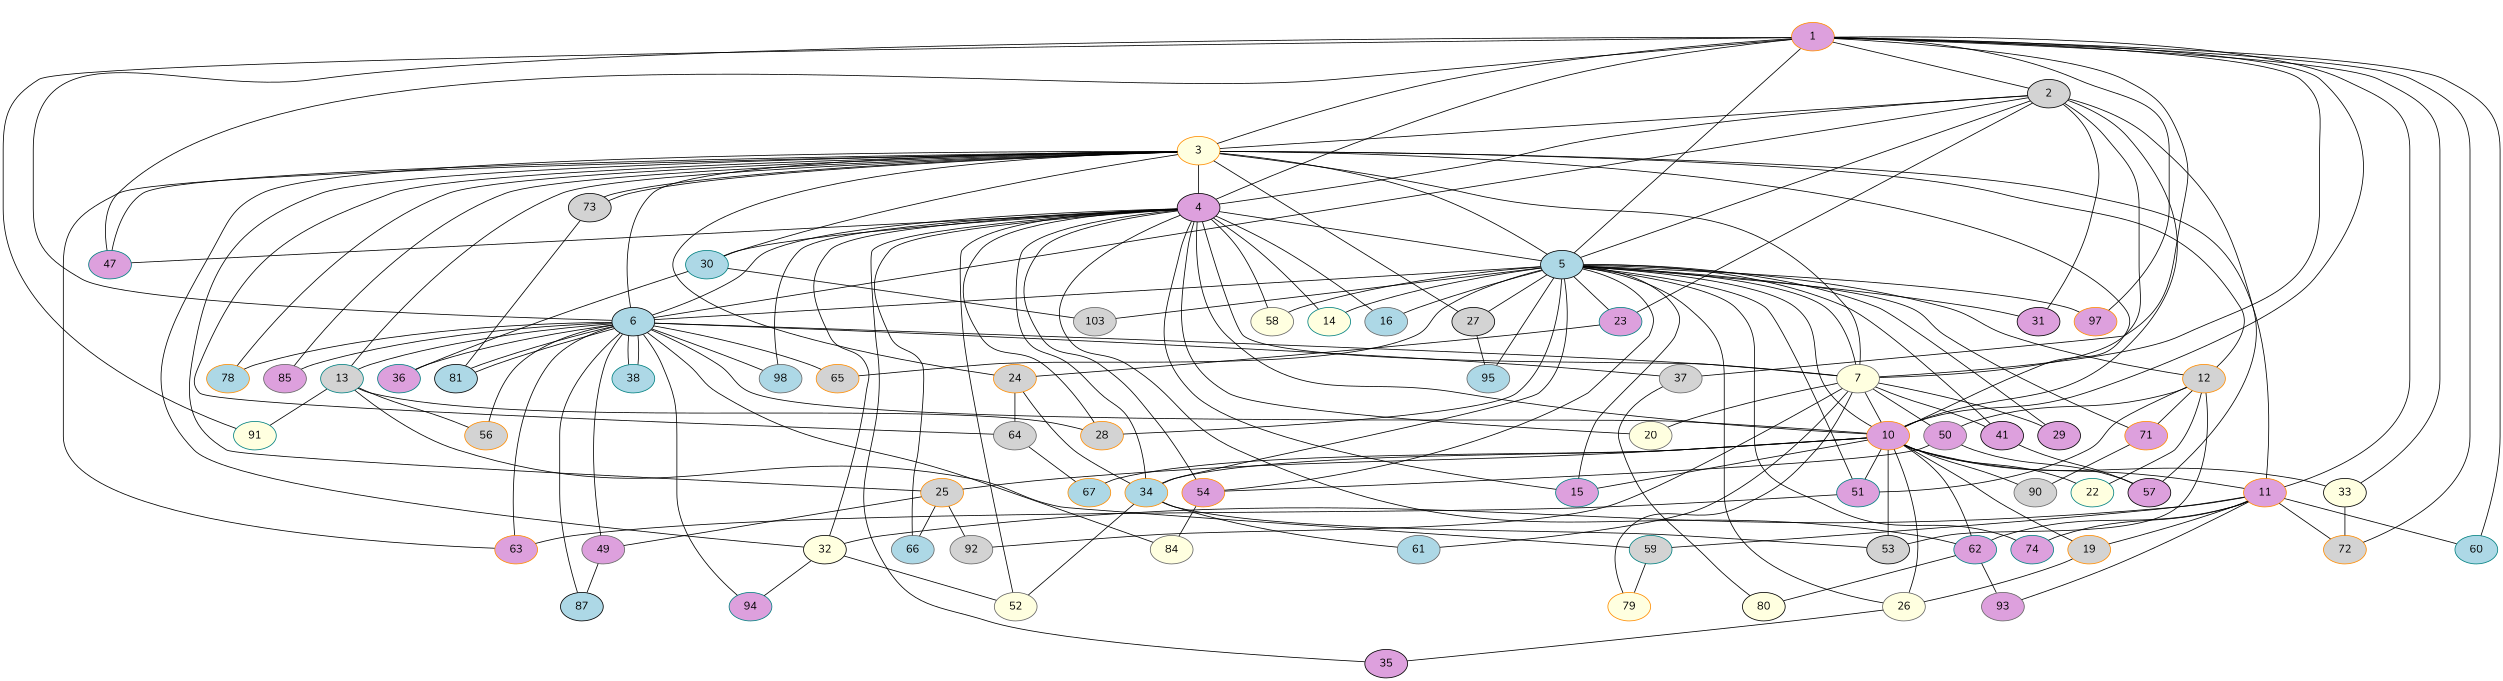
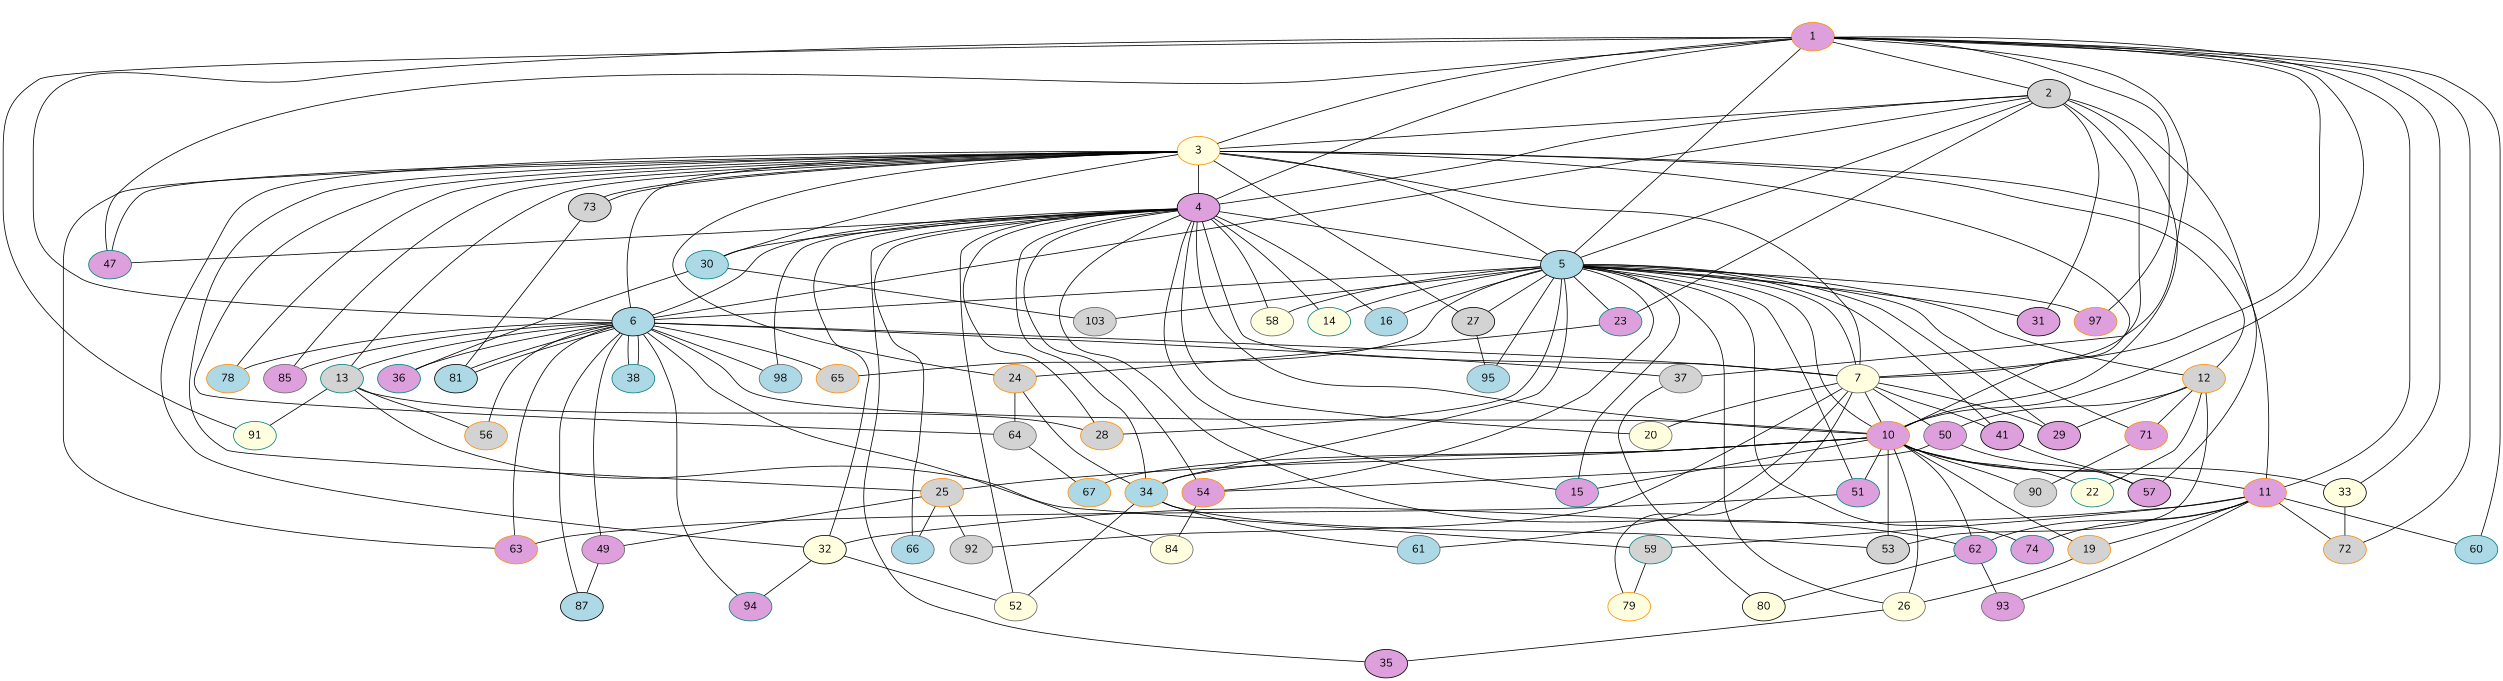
(2019, 474) -> (2132, 407)
